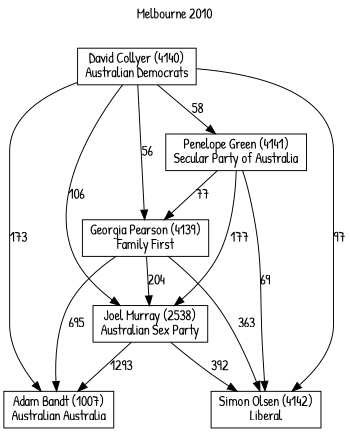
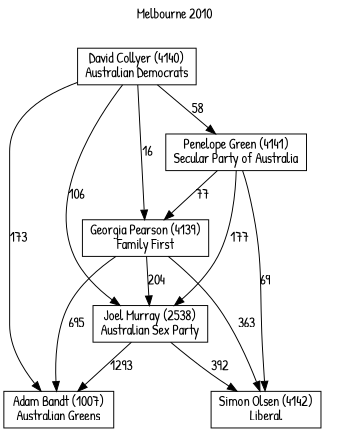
(147, 152) -> (147, 152)
(334, 186) -> none
(59, 410) -> (59, 410)
